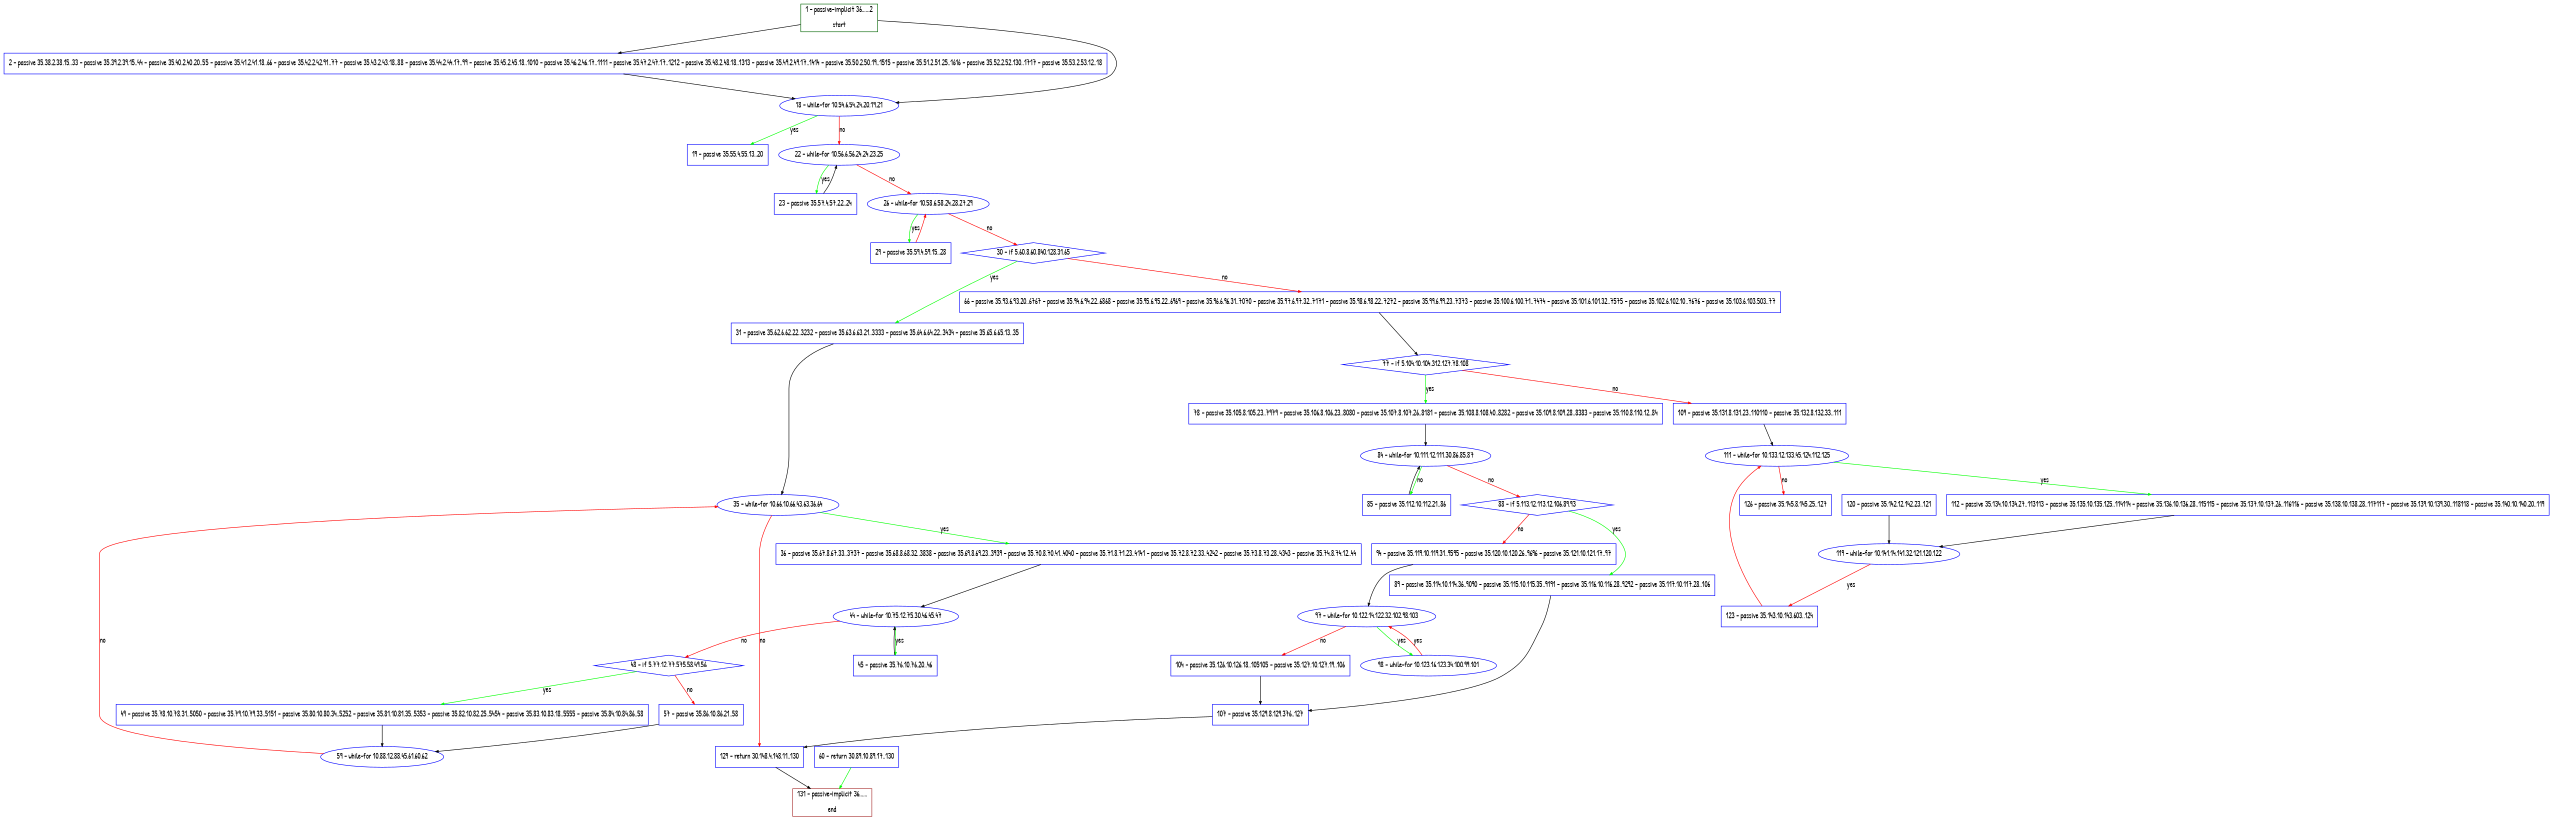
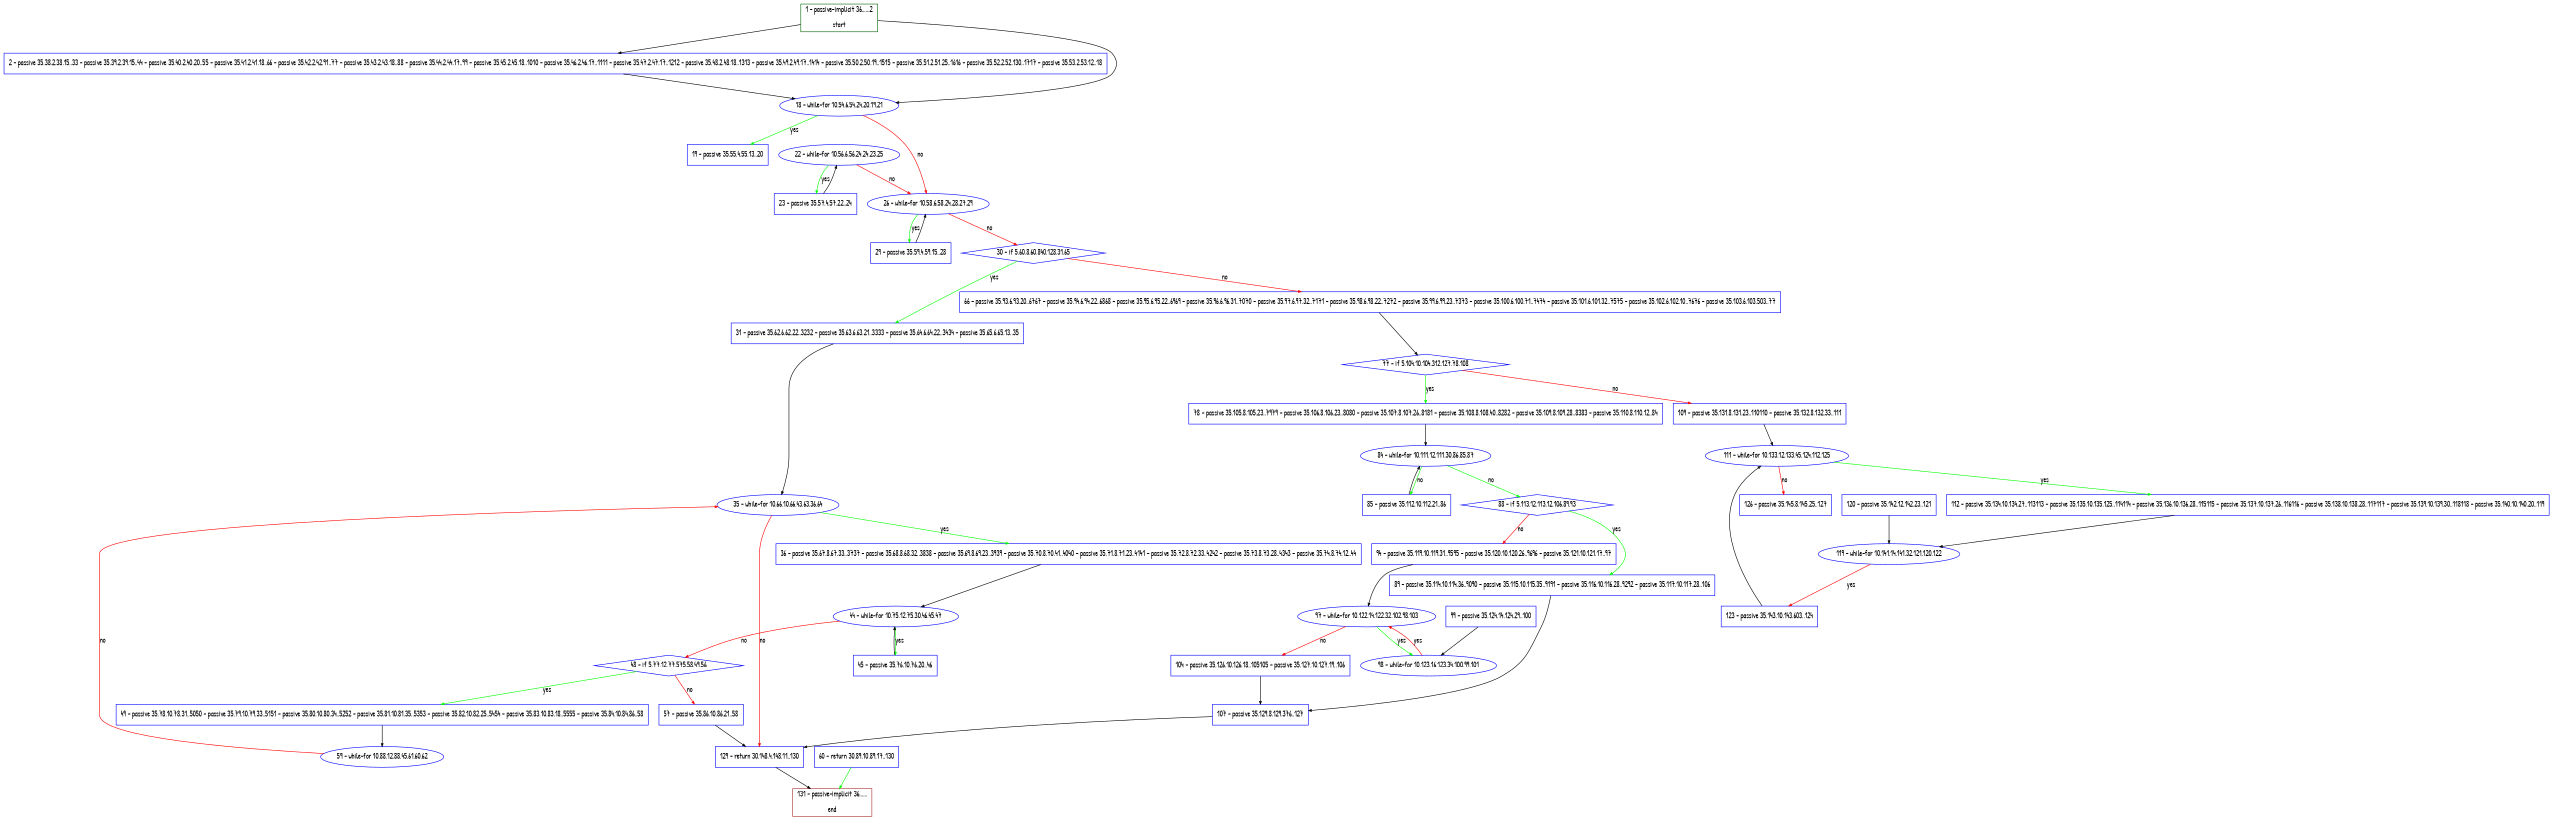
(839, 129) -> (905, 144)
(921, 230) -> (921, 230)
(1482, 481) -> (1482, 481)
(1731, 536) -> (1731, 536)
none -> (1491, 616)
(549, 740) -> (729, 735)
